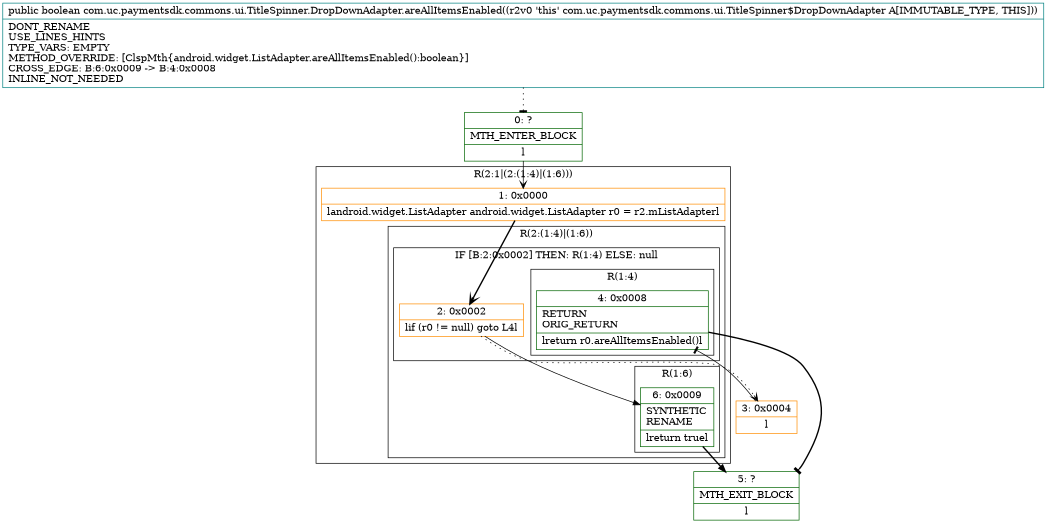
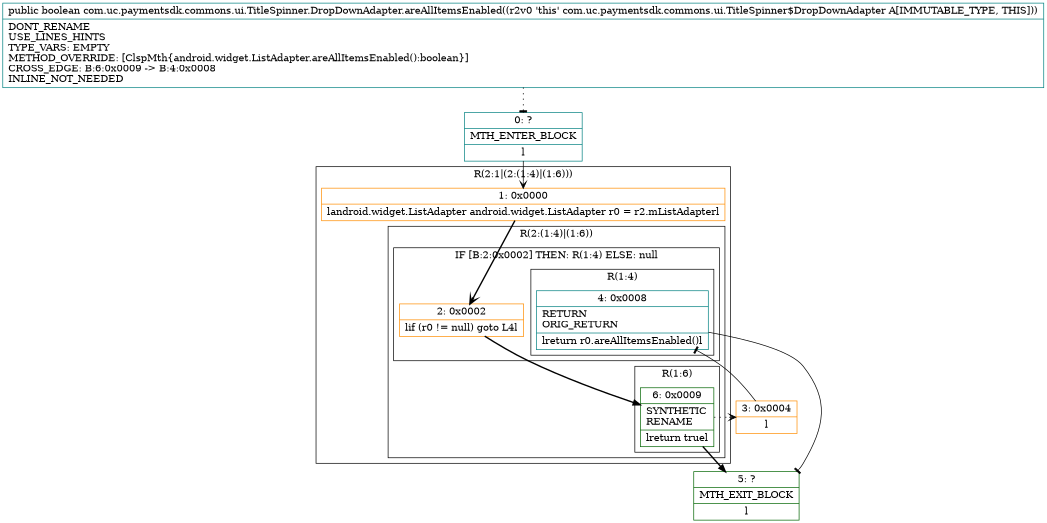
(523, 137) -> (523, 137)
(622, 320) -> (622, 320)
(620, 362) -> (721, 417)
(806, 370) -> (806, 370)
(557, 374) -> (557, 374)
